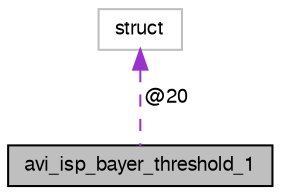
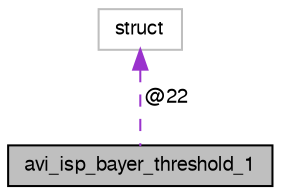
(165, 98) -> (165, 98)
